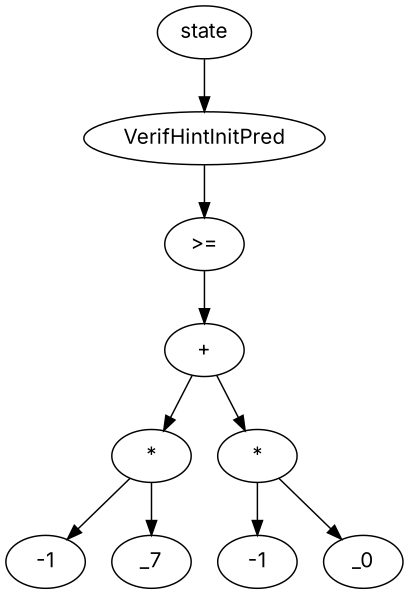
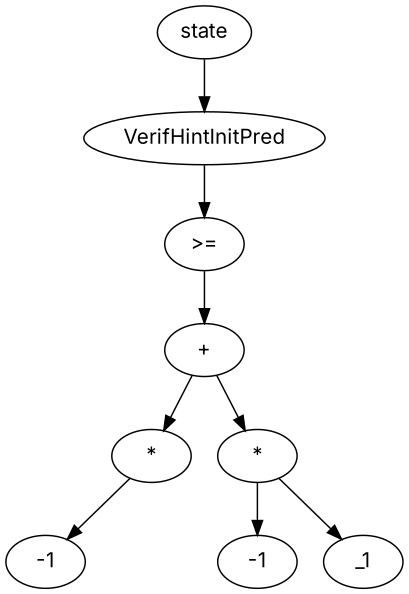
(151, 562) -> none
(363, 562) -> (363, 562)
